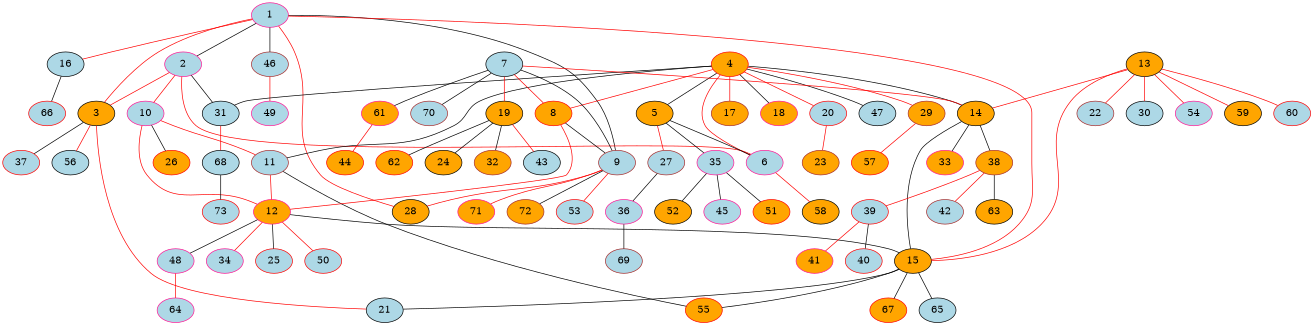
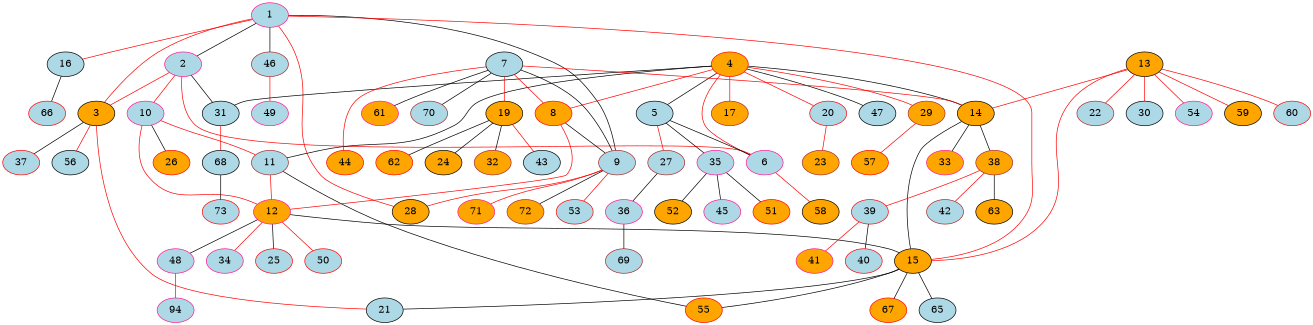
(655, 113) -> (655, 113)
(779, 113) -> none
(362, 138) -> (394, 84)
(176, 310) -> (176, 310)
